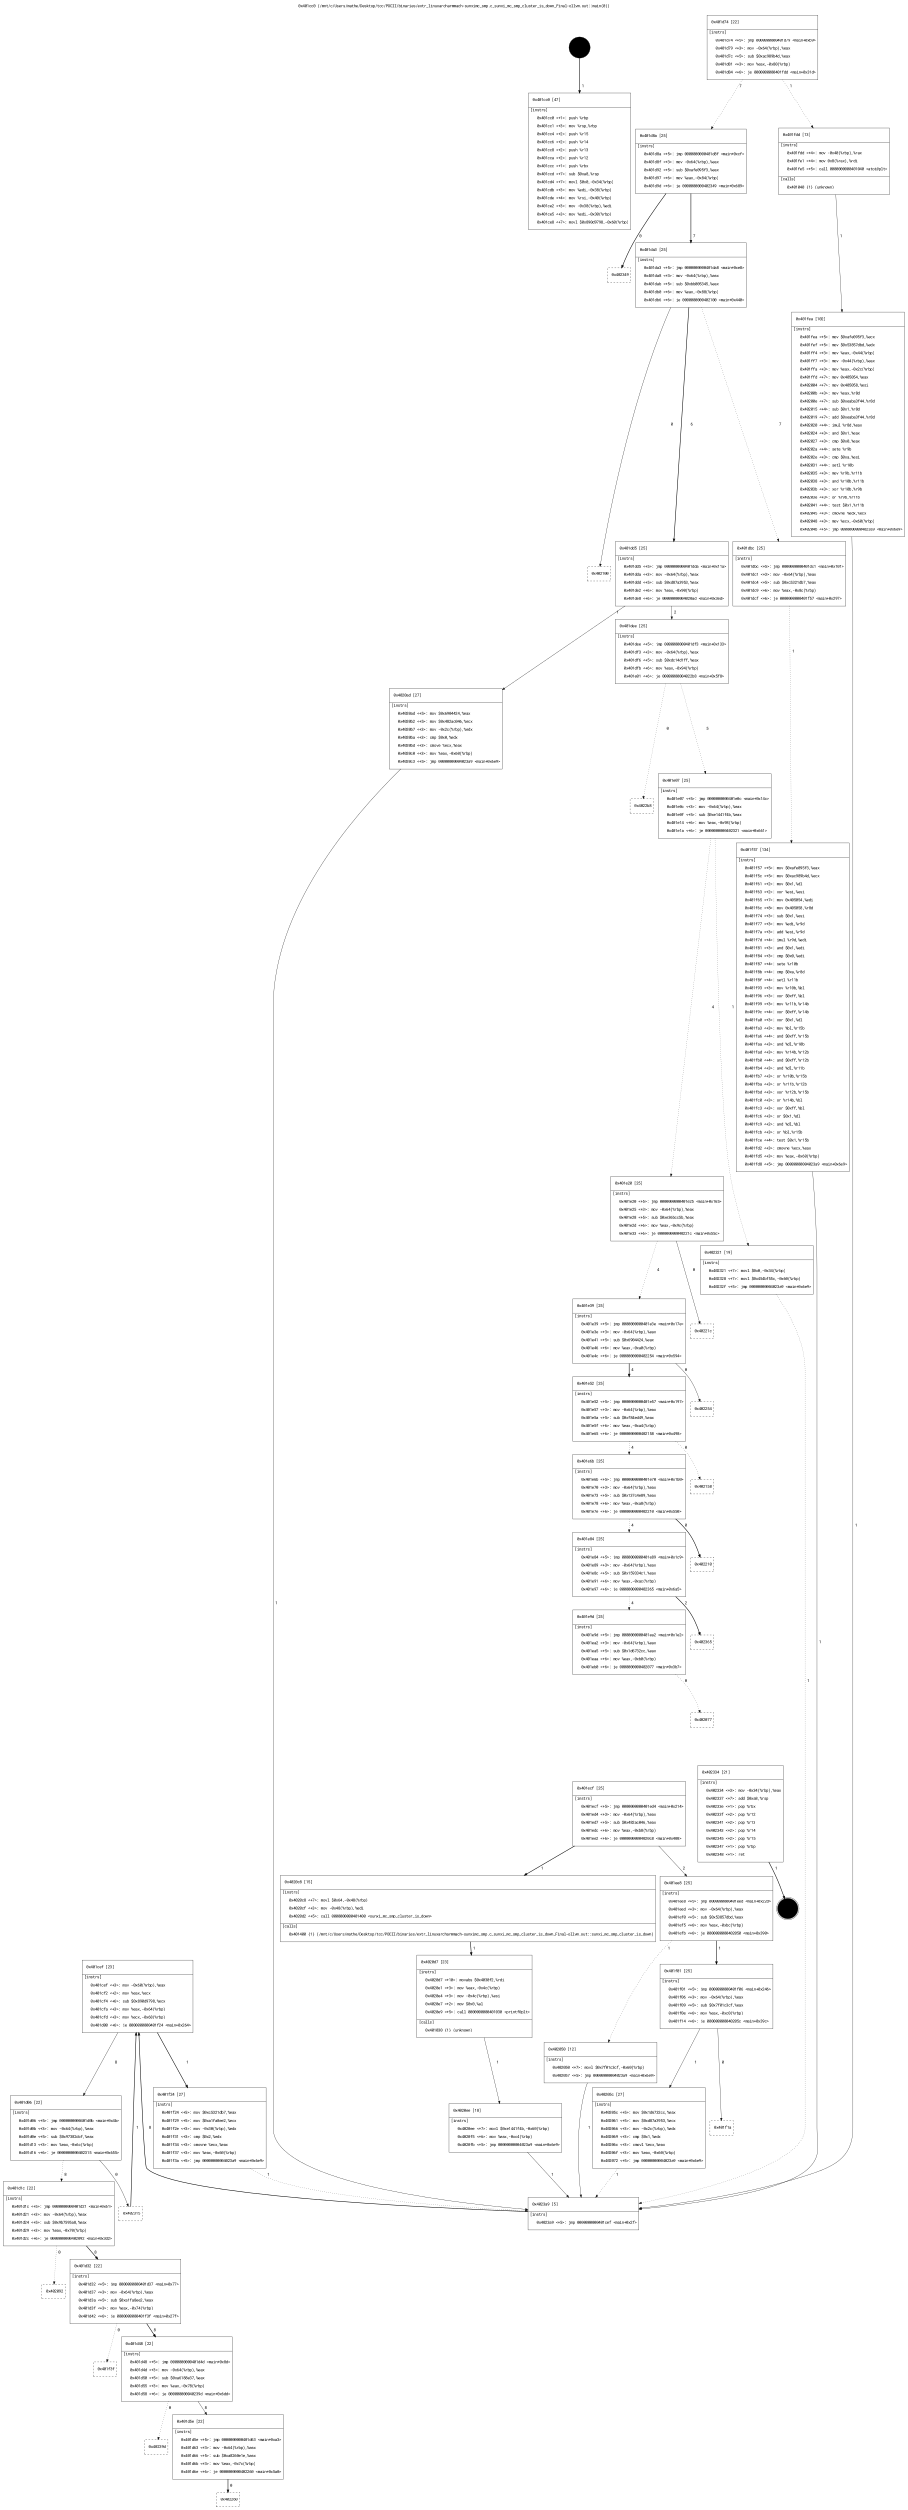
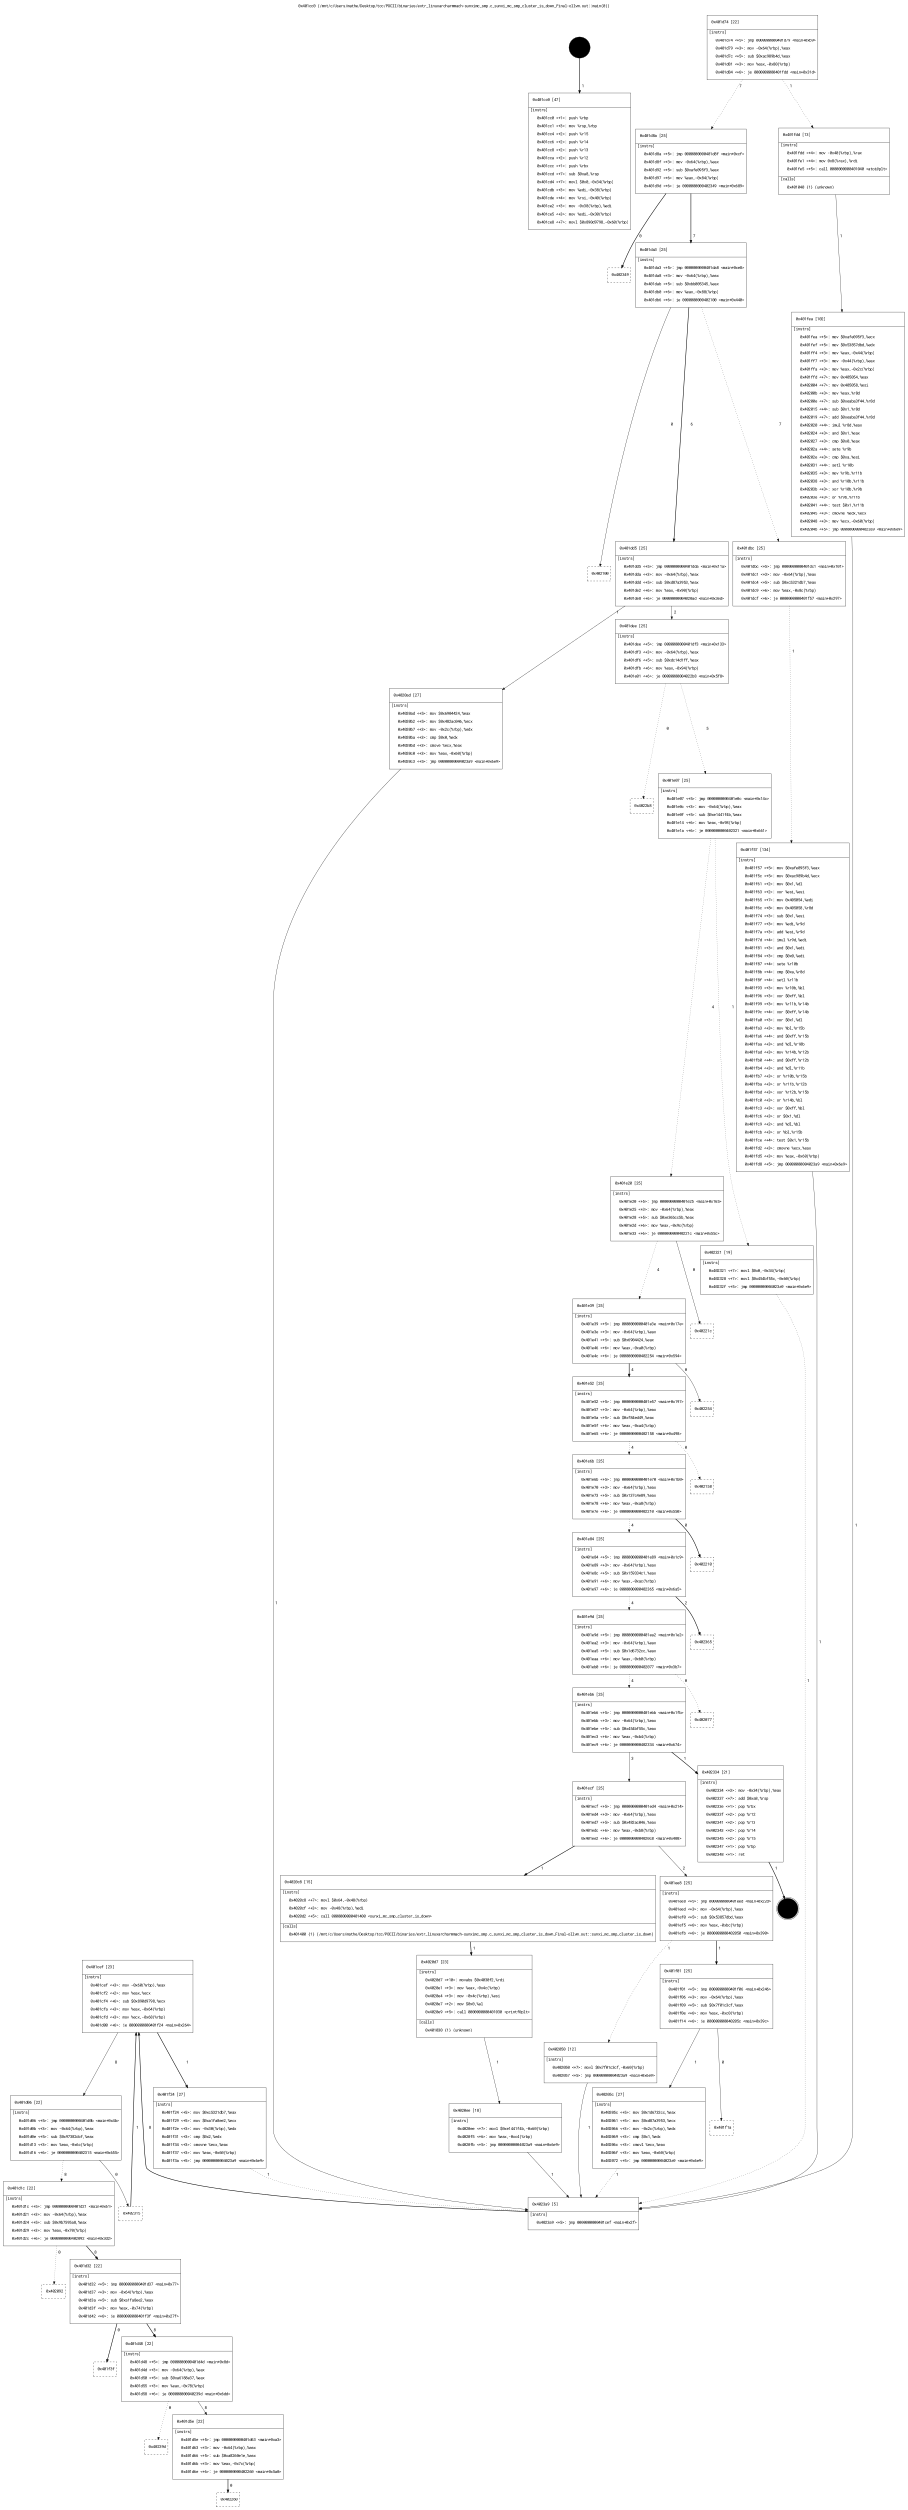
none -> (629, 1720)
(112, 2342) -> (112, 2342)
